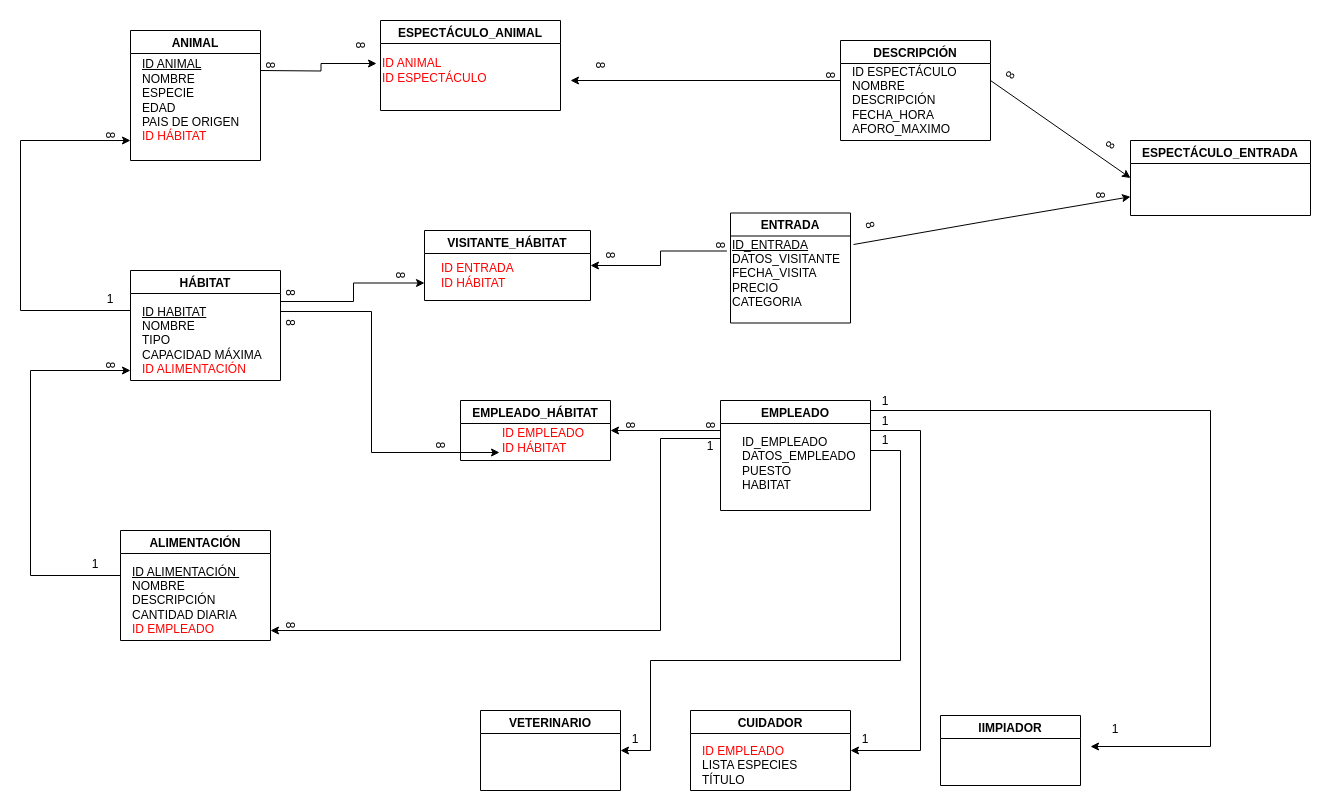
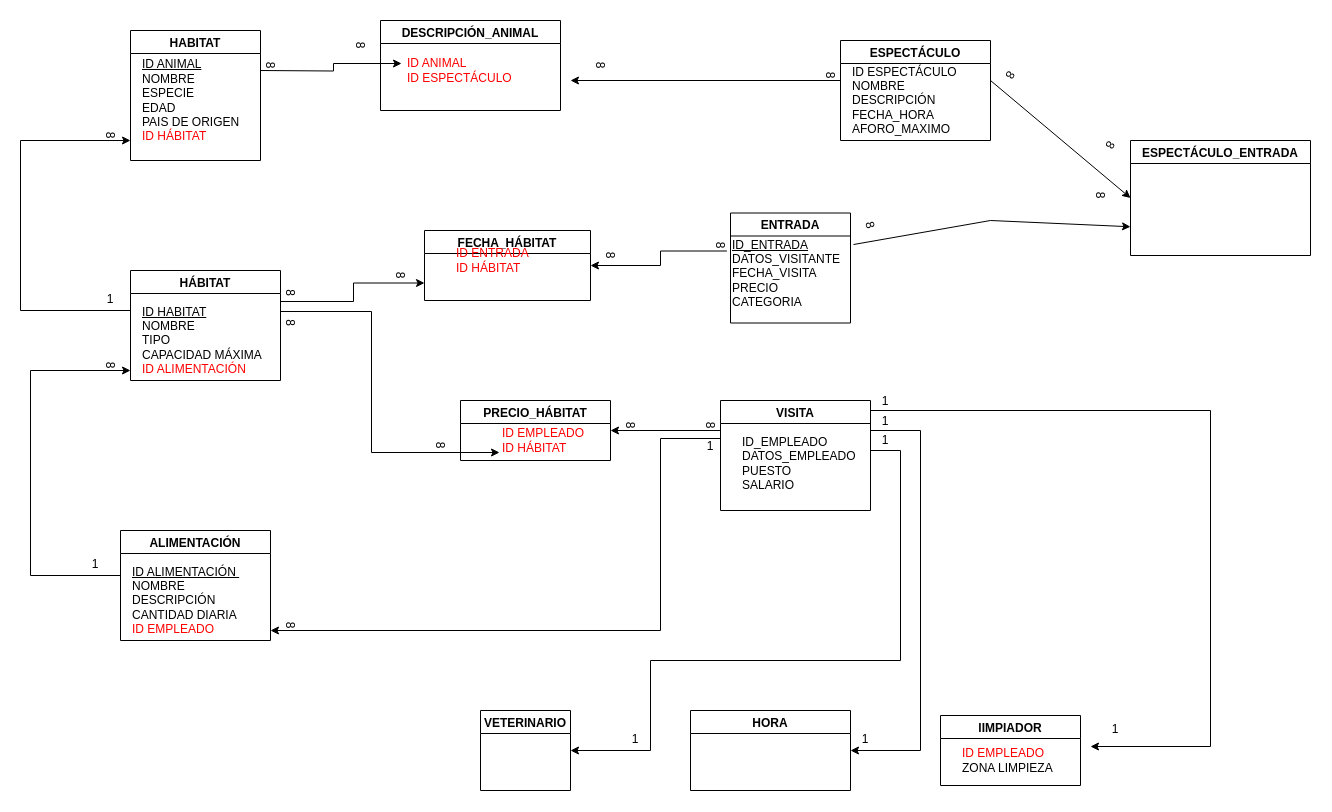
(470, 33) -> (470, 33)
(195, 43) -> (195, 43)
(915, 53) -> (915, 53)
(441, 71) -> (466, 71)
(1221, 178) -> (1221, 198)
(507, 243) -> (507, 243)
(485, 276) -> (500, 261)
(535, 413) -> (535, 413)
(795, 413) -> (795, 413)
(790, 464) -> (790, 464)
(770, 723) -> (770, 723)
(551, 751) -> (526, 751)
none -> (1016, 761)
(756, 766) -> none
